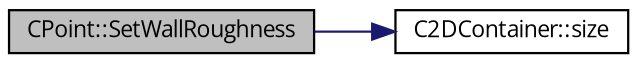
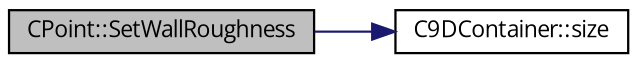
(512, 32) -> (512, 32)
